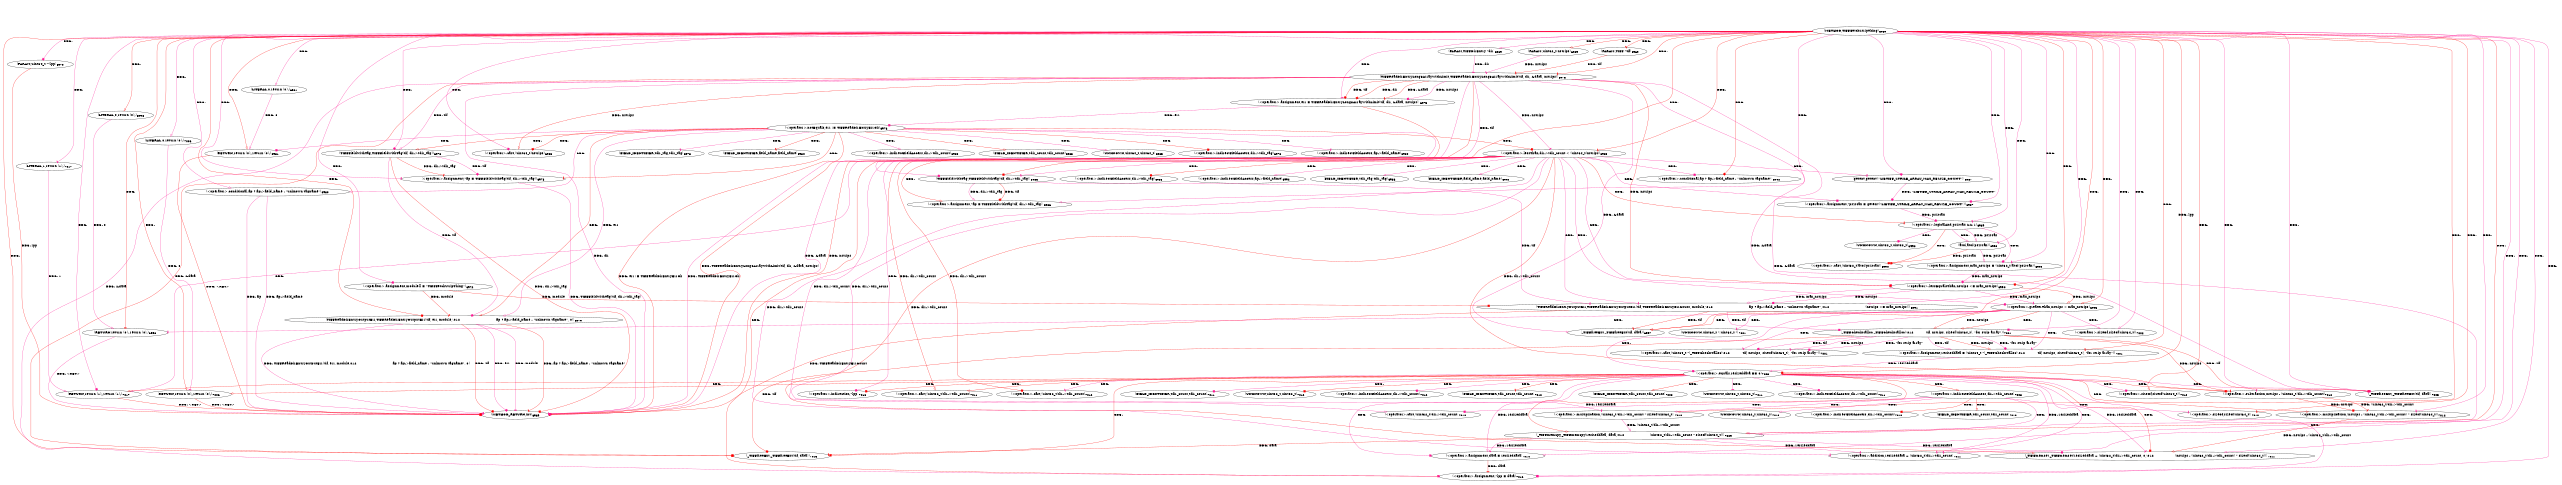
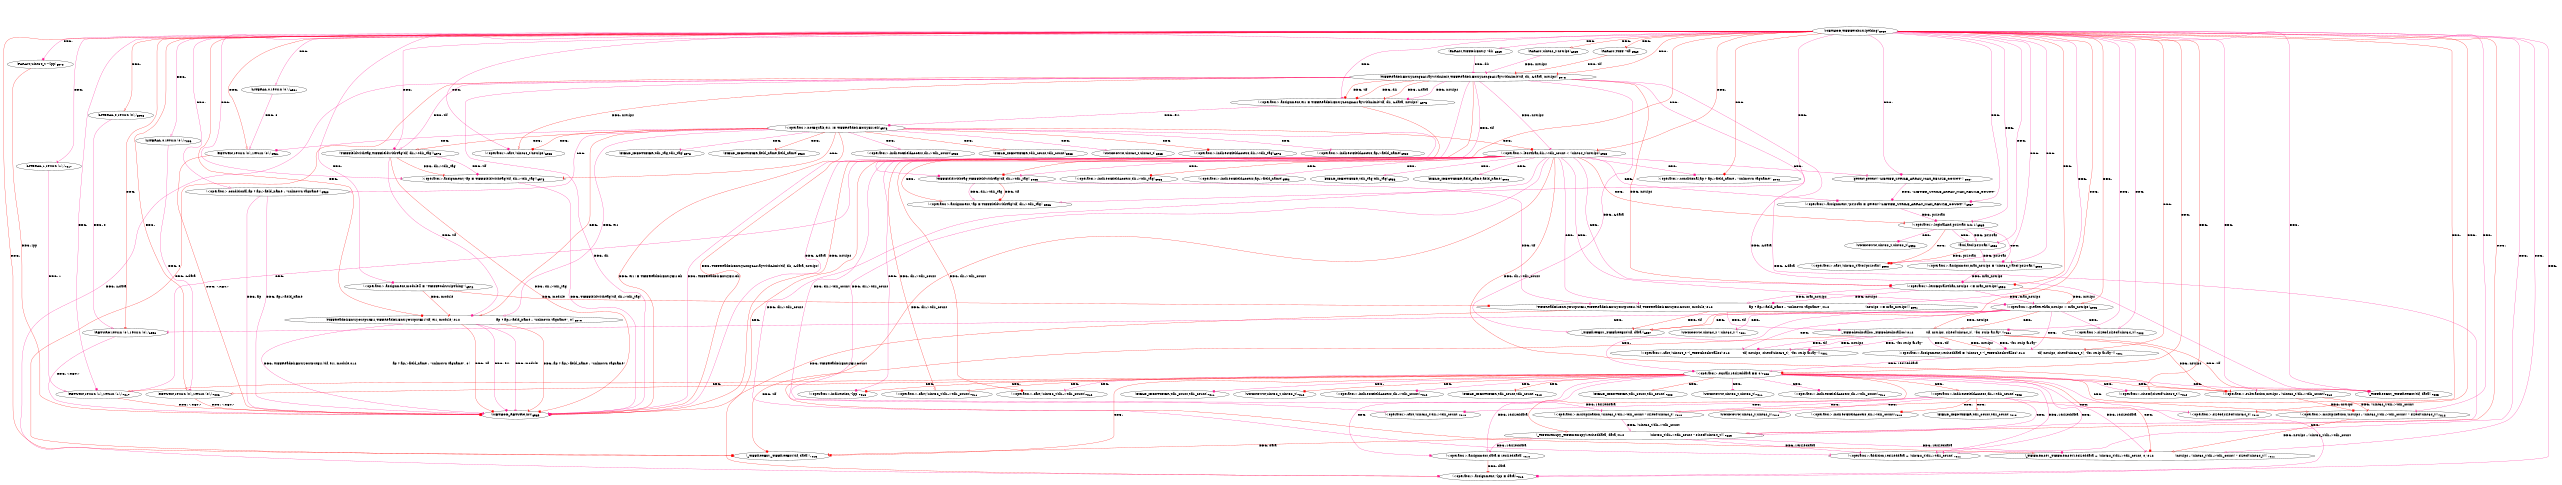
(2186, 215) -> (2186, 215)
(1583, 235) -> (1583, 235)
(2502, 399) -> (2030, 143)
